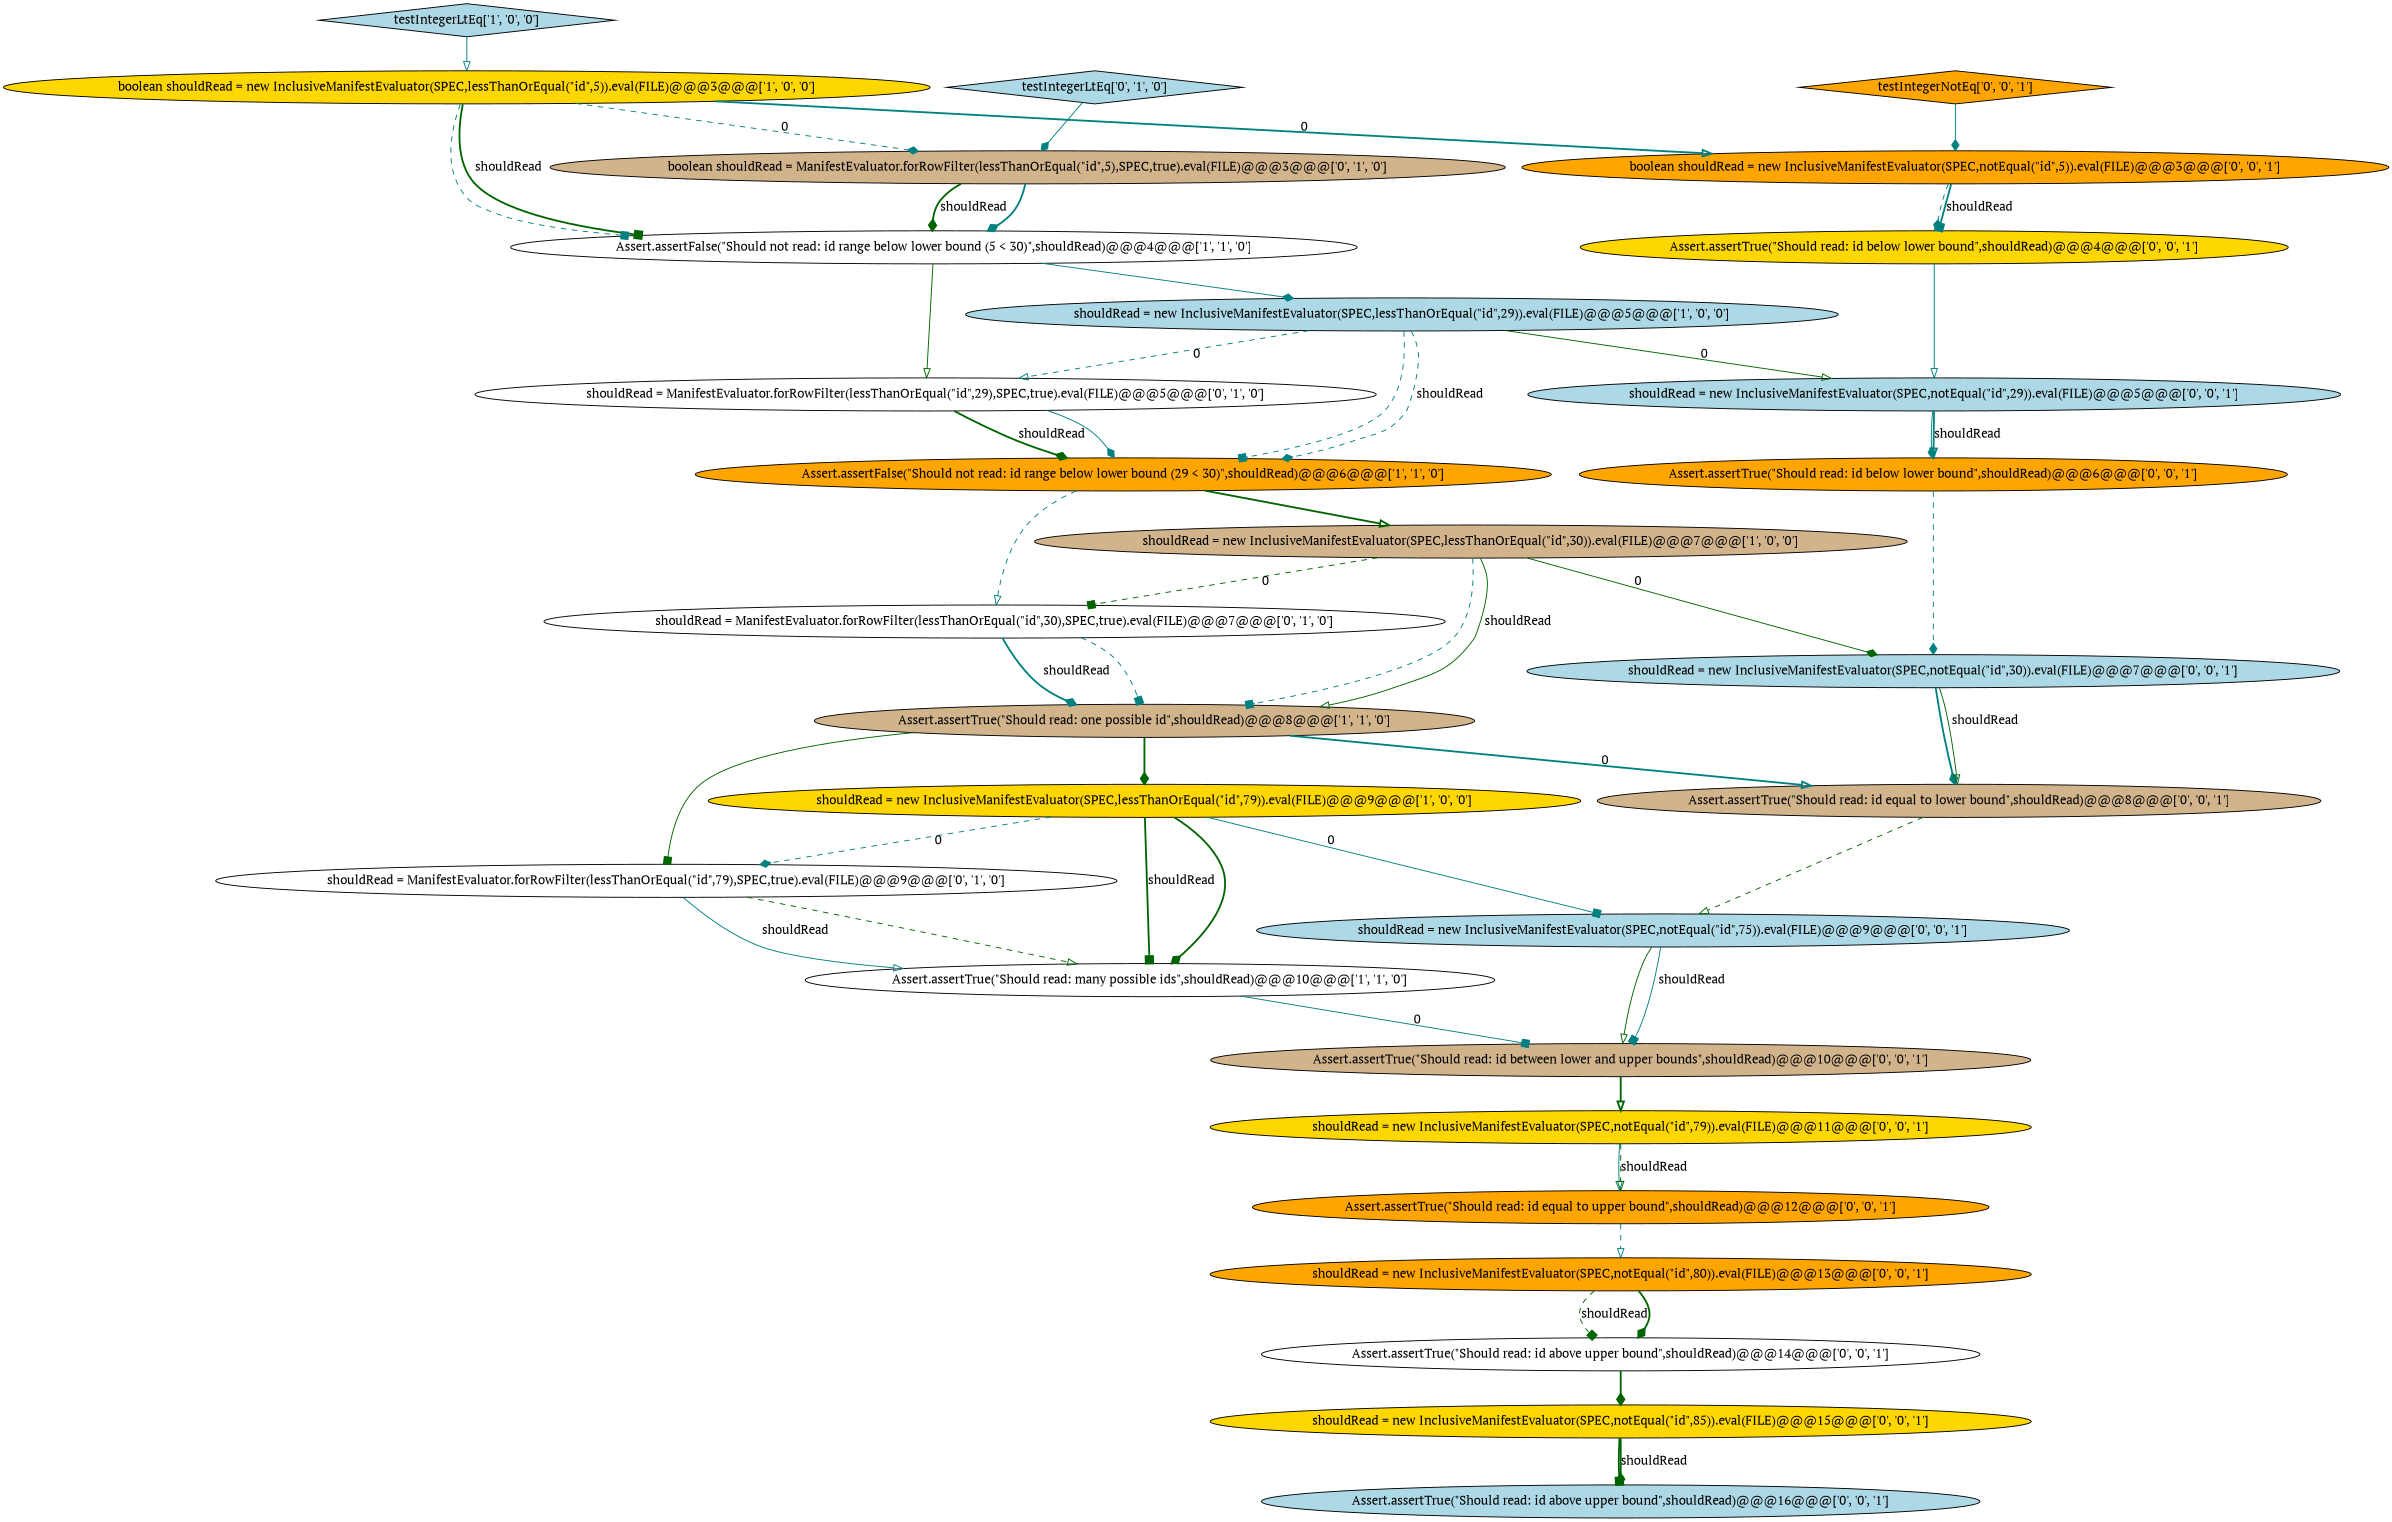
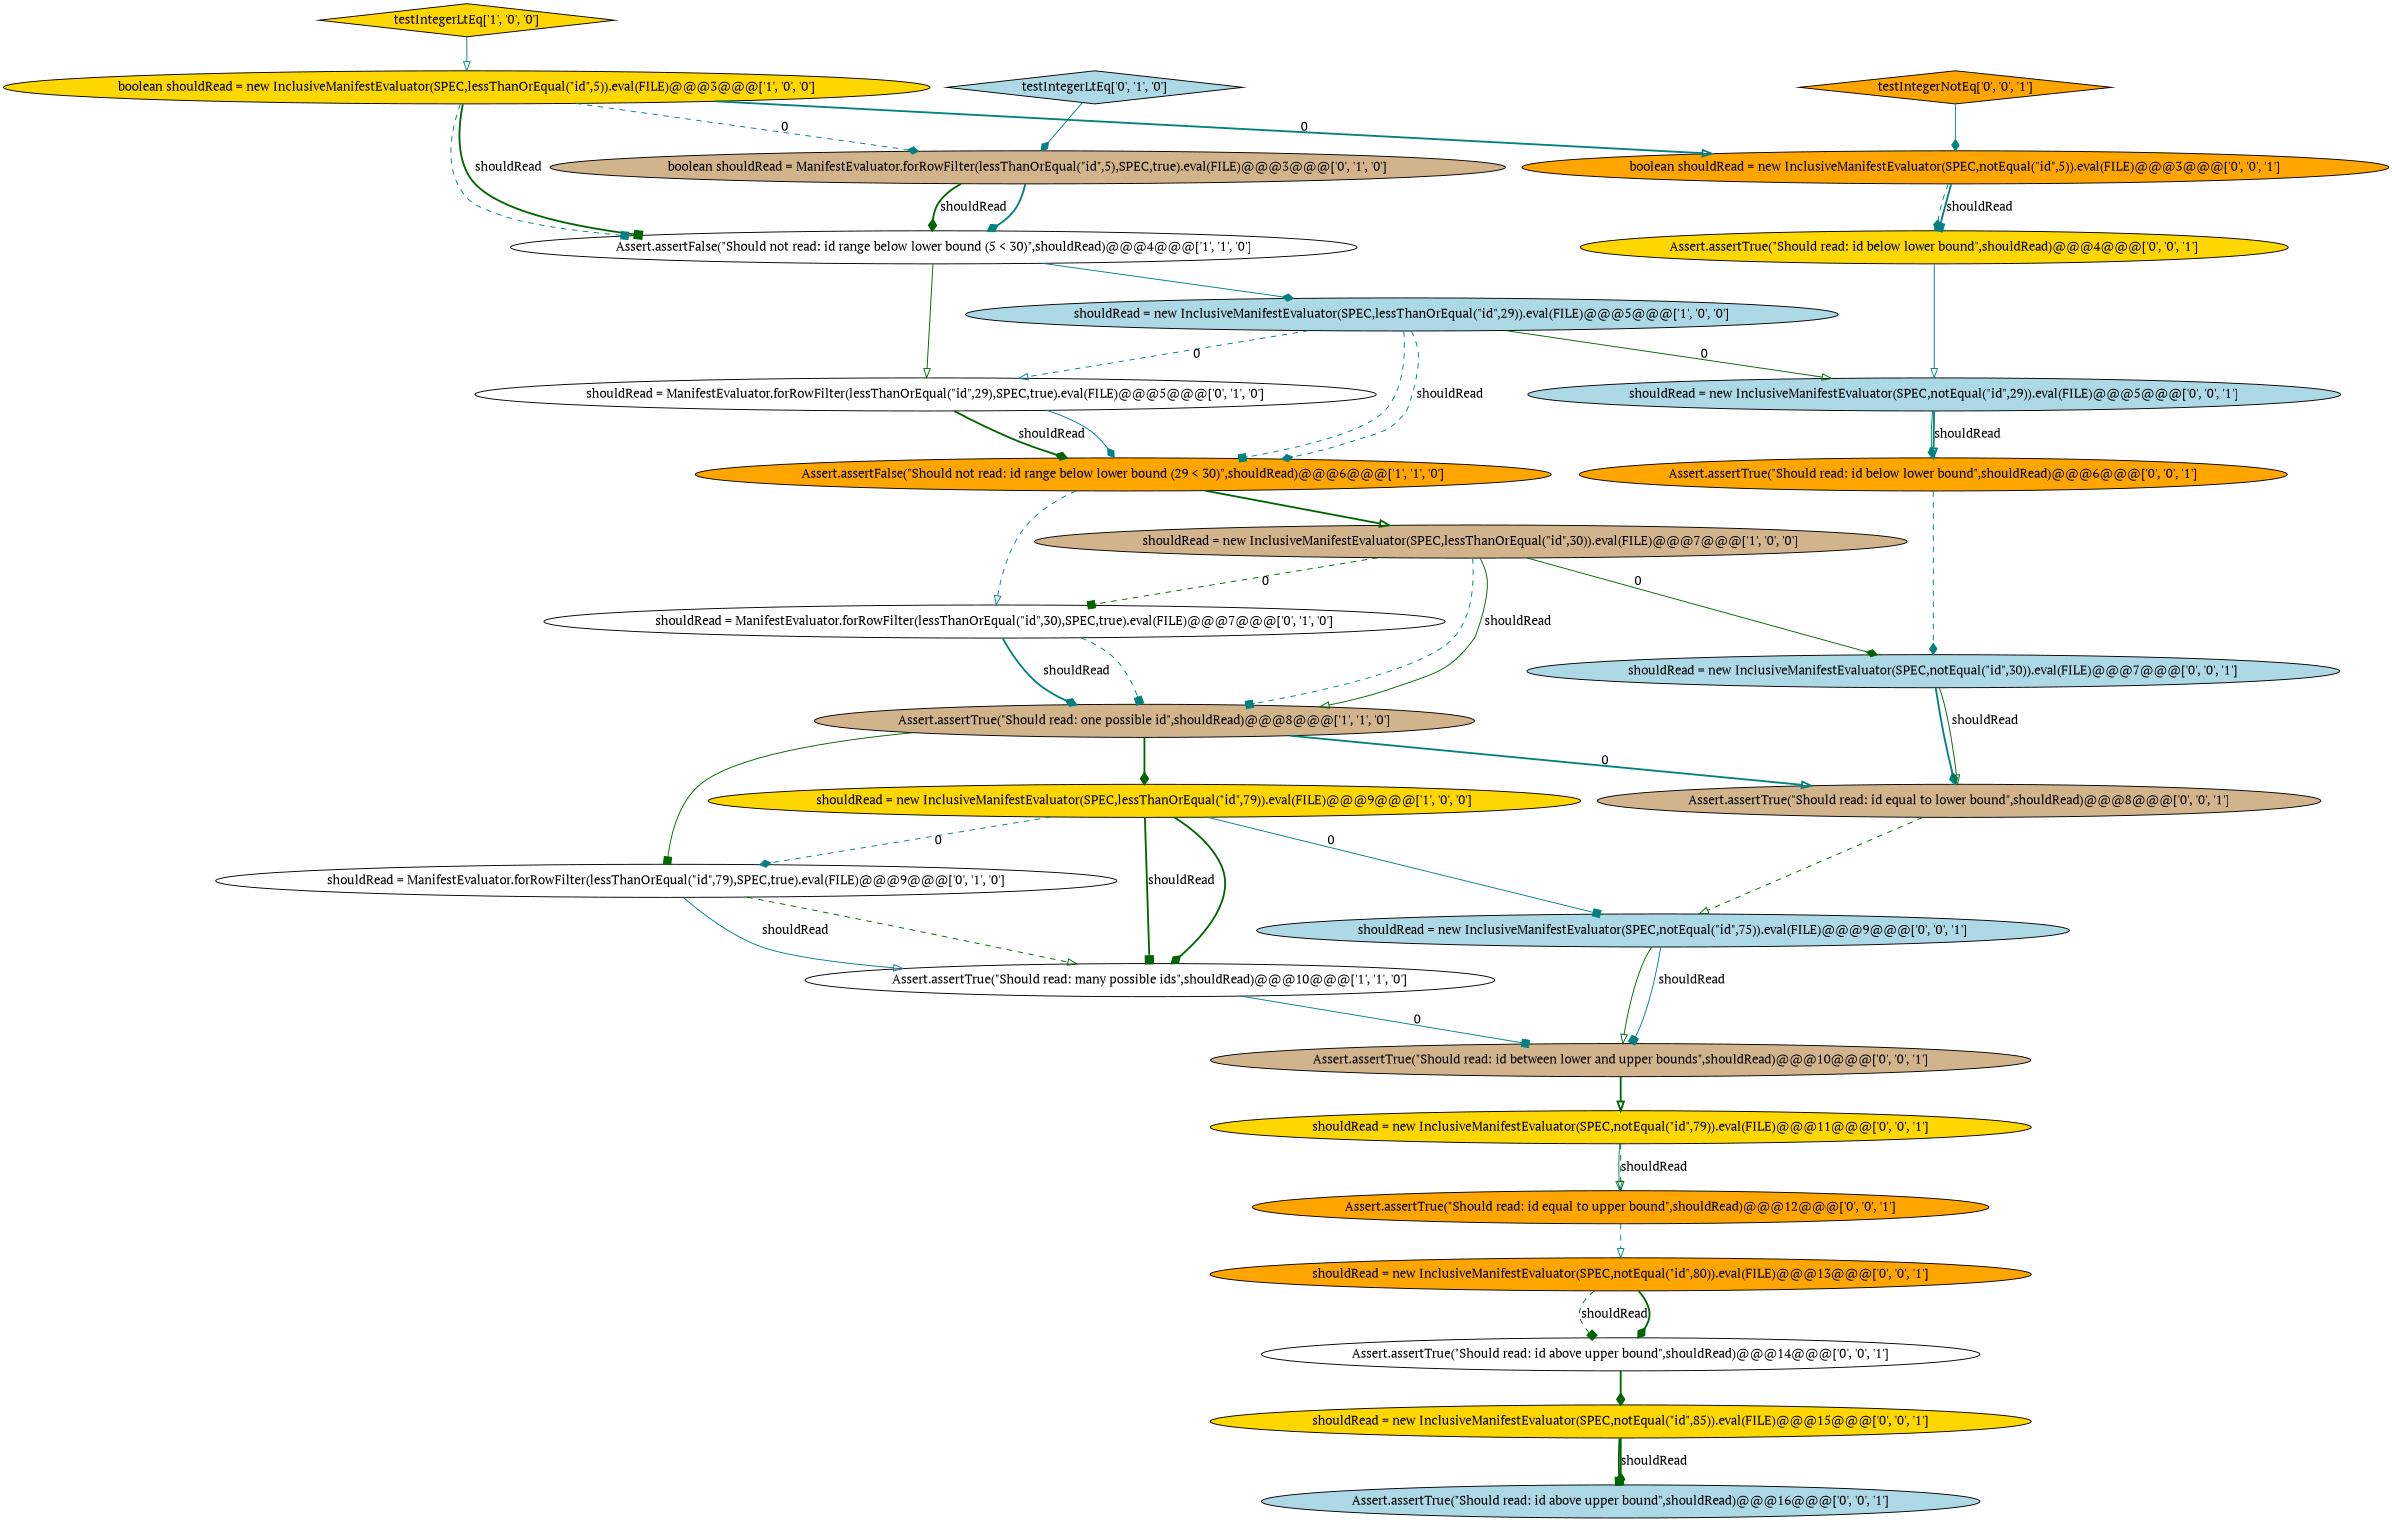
(467, 20) -> (467, 20)
